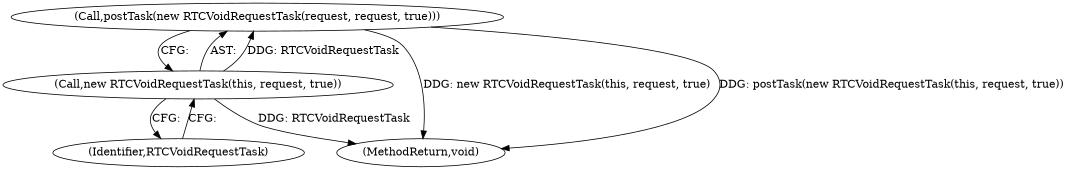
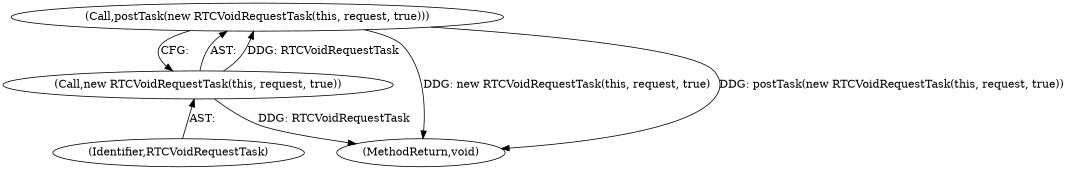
(257, 17) -> (257, 17)
(152, 114) -> none
(204, 119) -> (204, 119)
